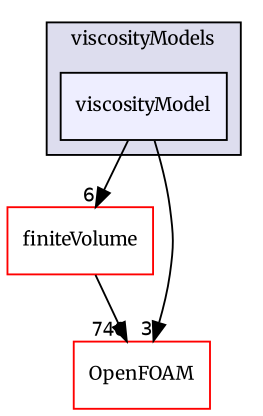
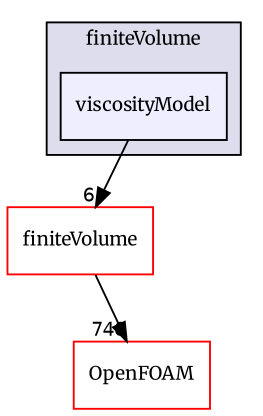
(144, 40) -> (144, 40)
(172, 231) -> none
